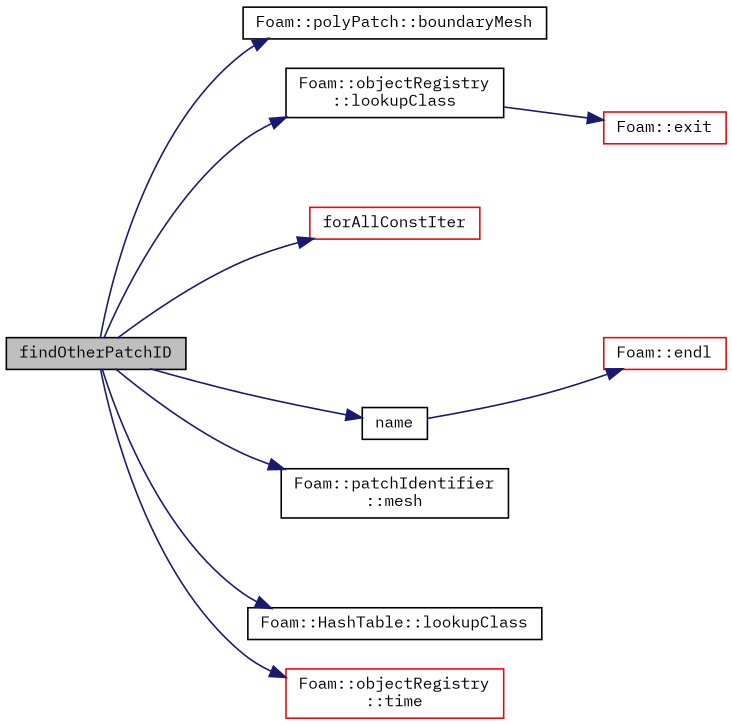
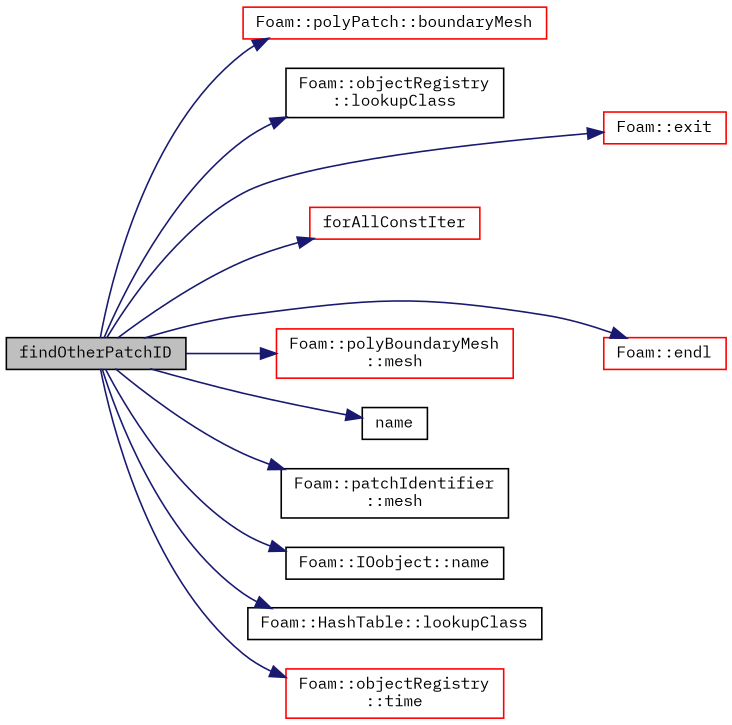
(395, 23) -> (395, 23)
(546, 112) -> (314, 170)
none -> (395, 354)
(519, 400) -> (377, 302)
none -> (395, 563)
